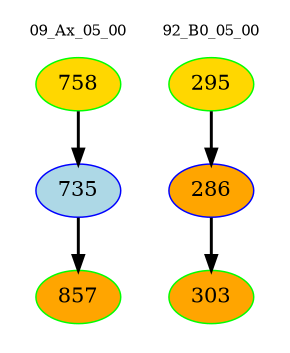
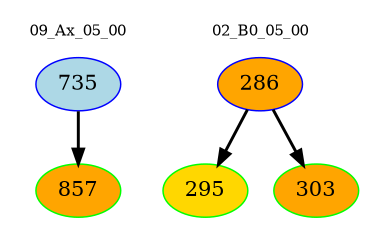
(211, 32) -> (261, 32)
(78, 84) -> none
(211, 130) -> (236, 131)
